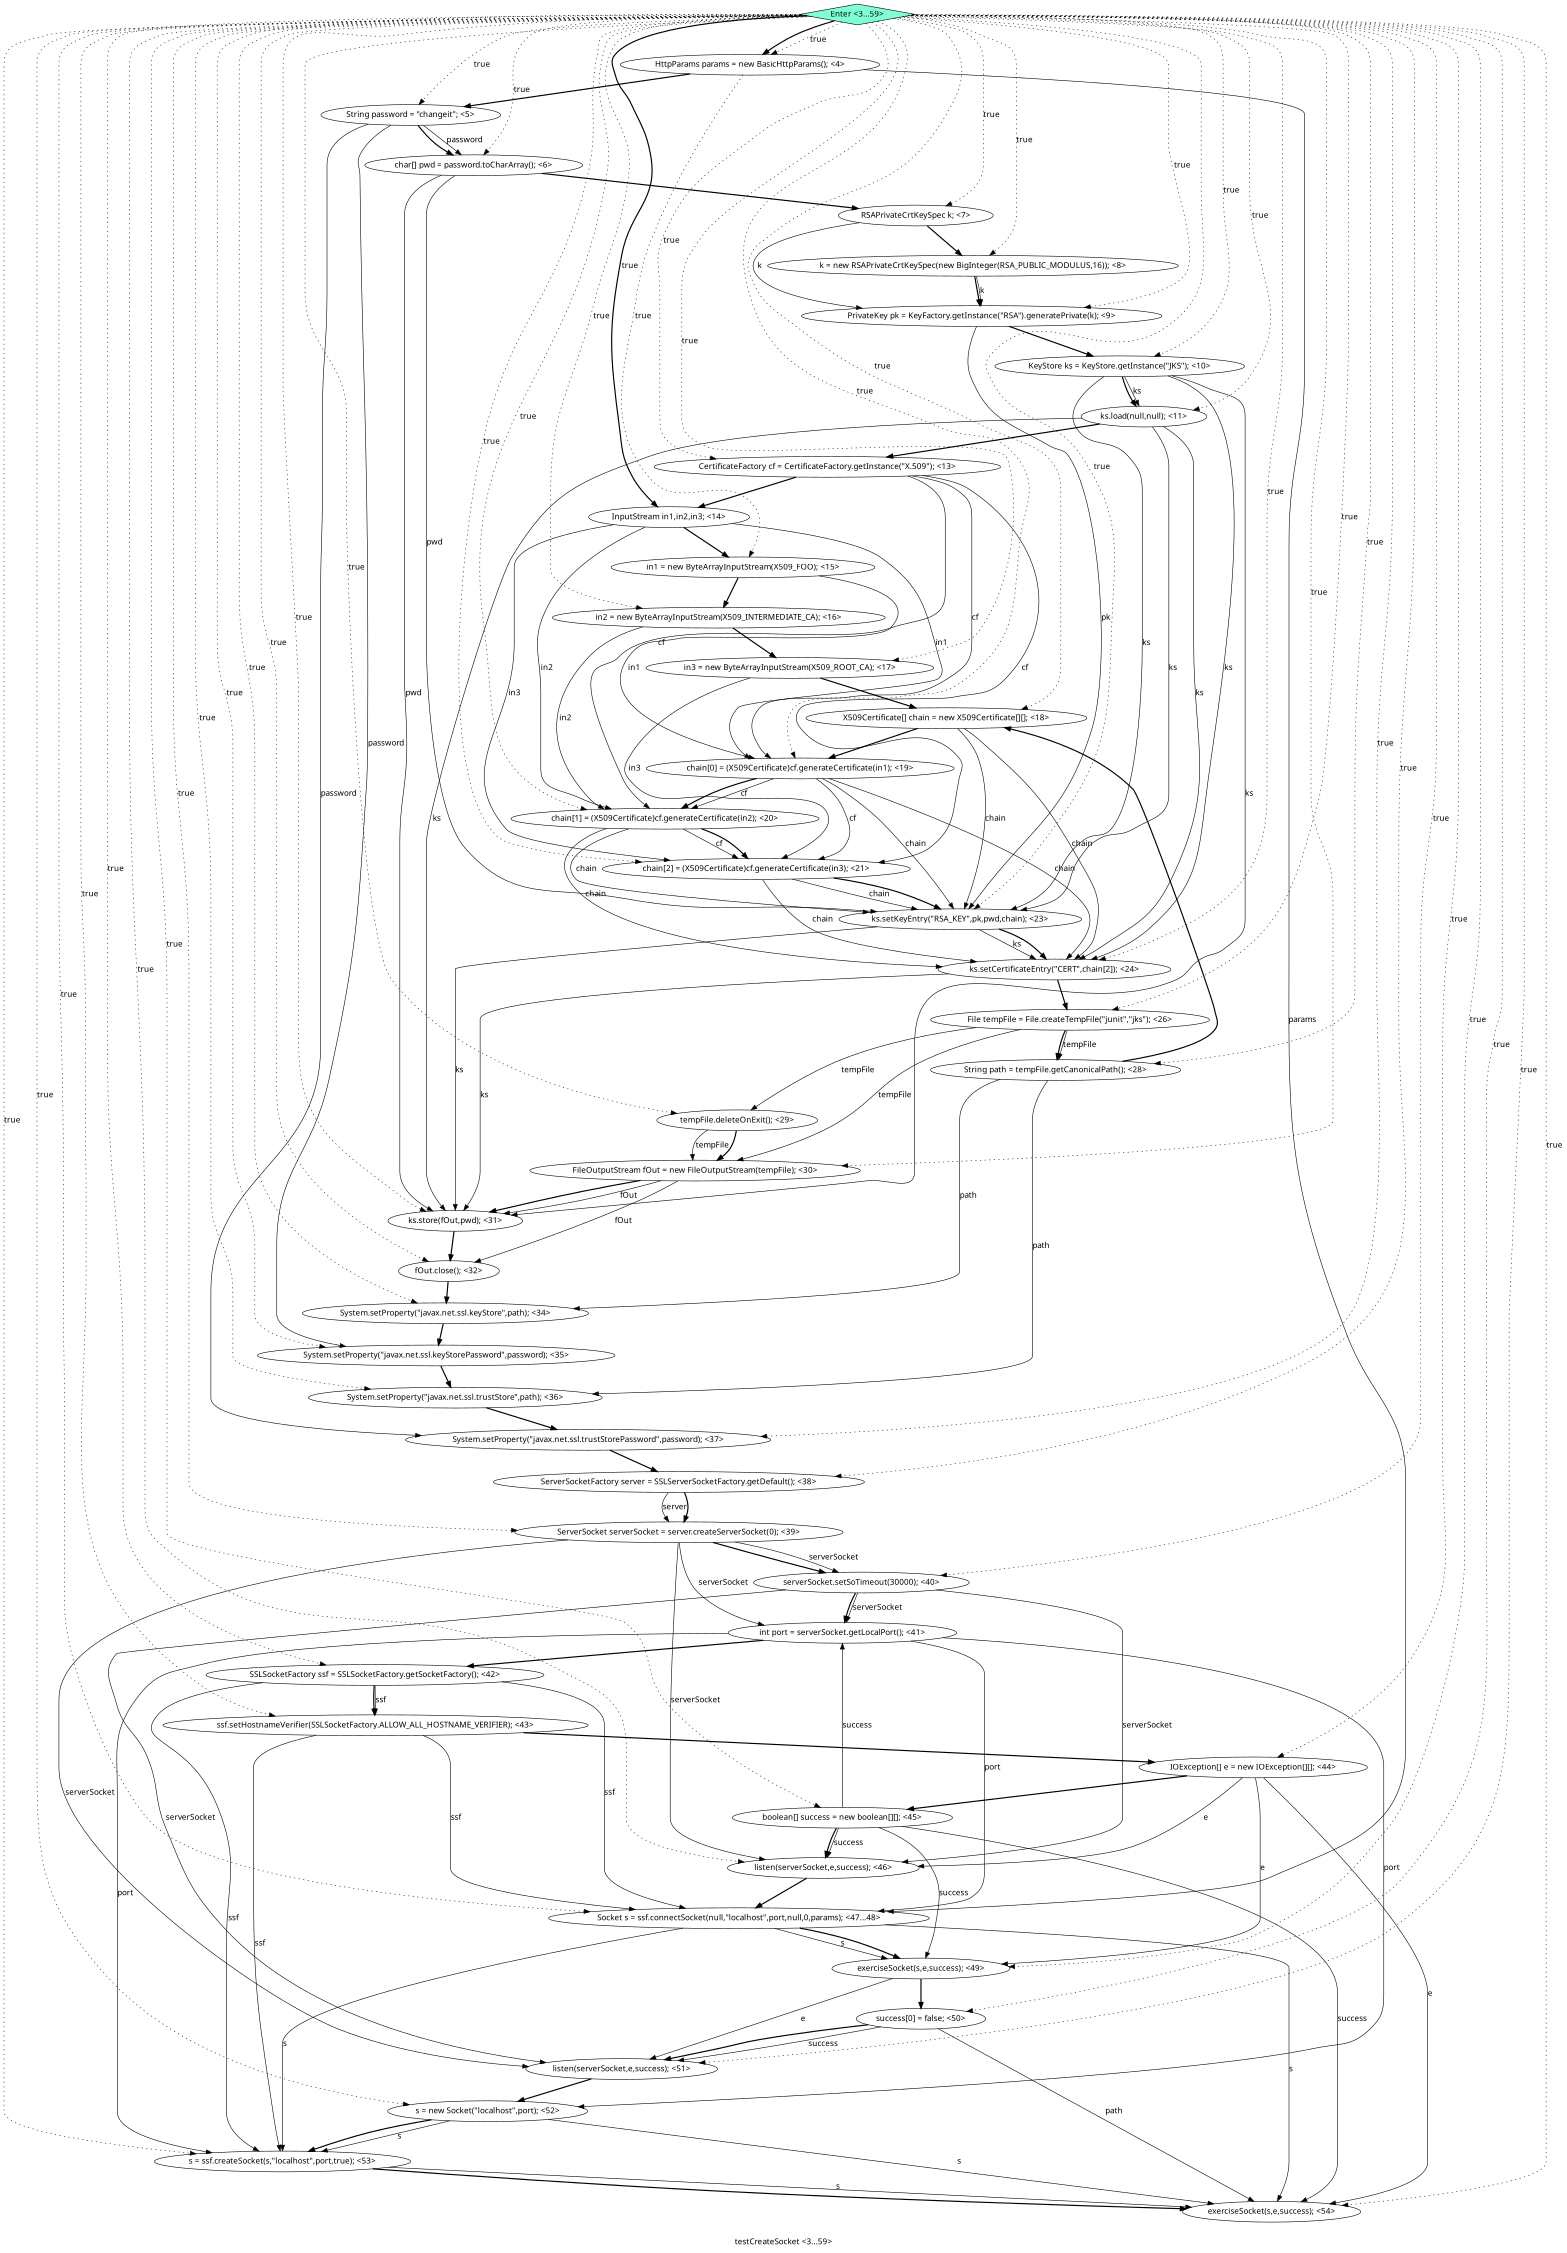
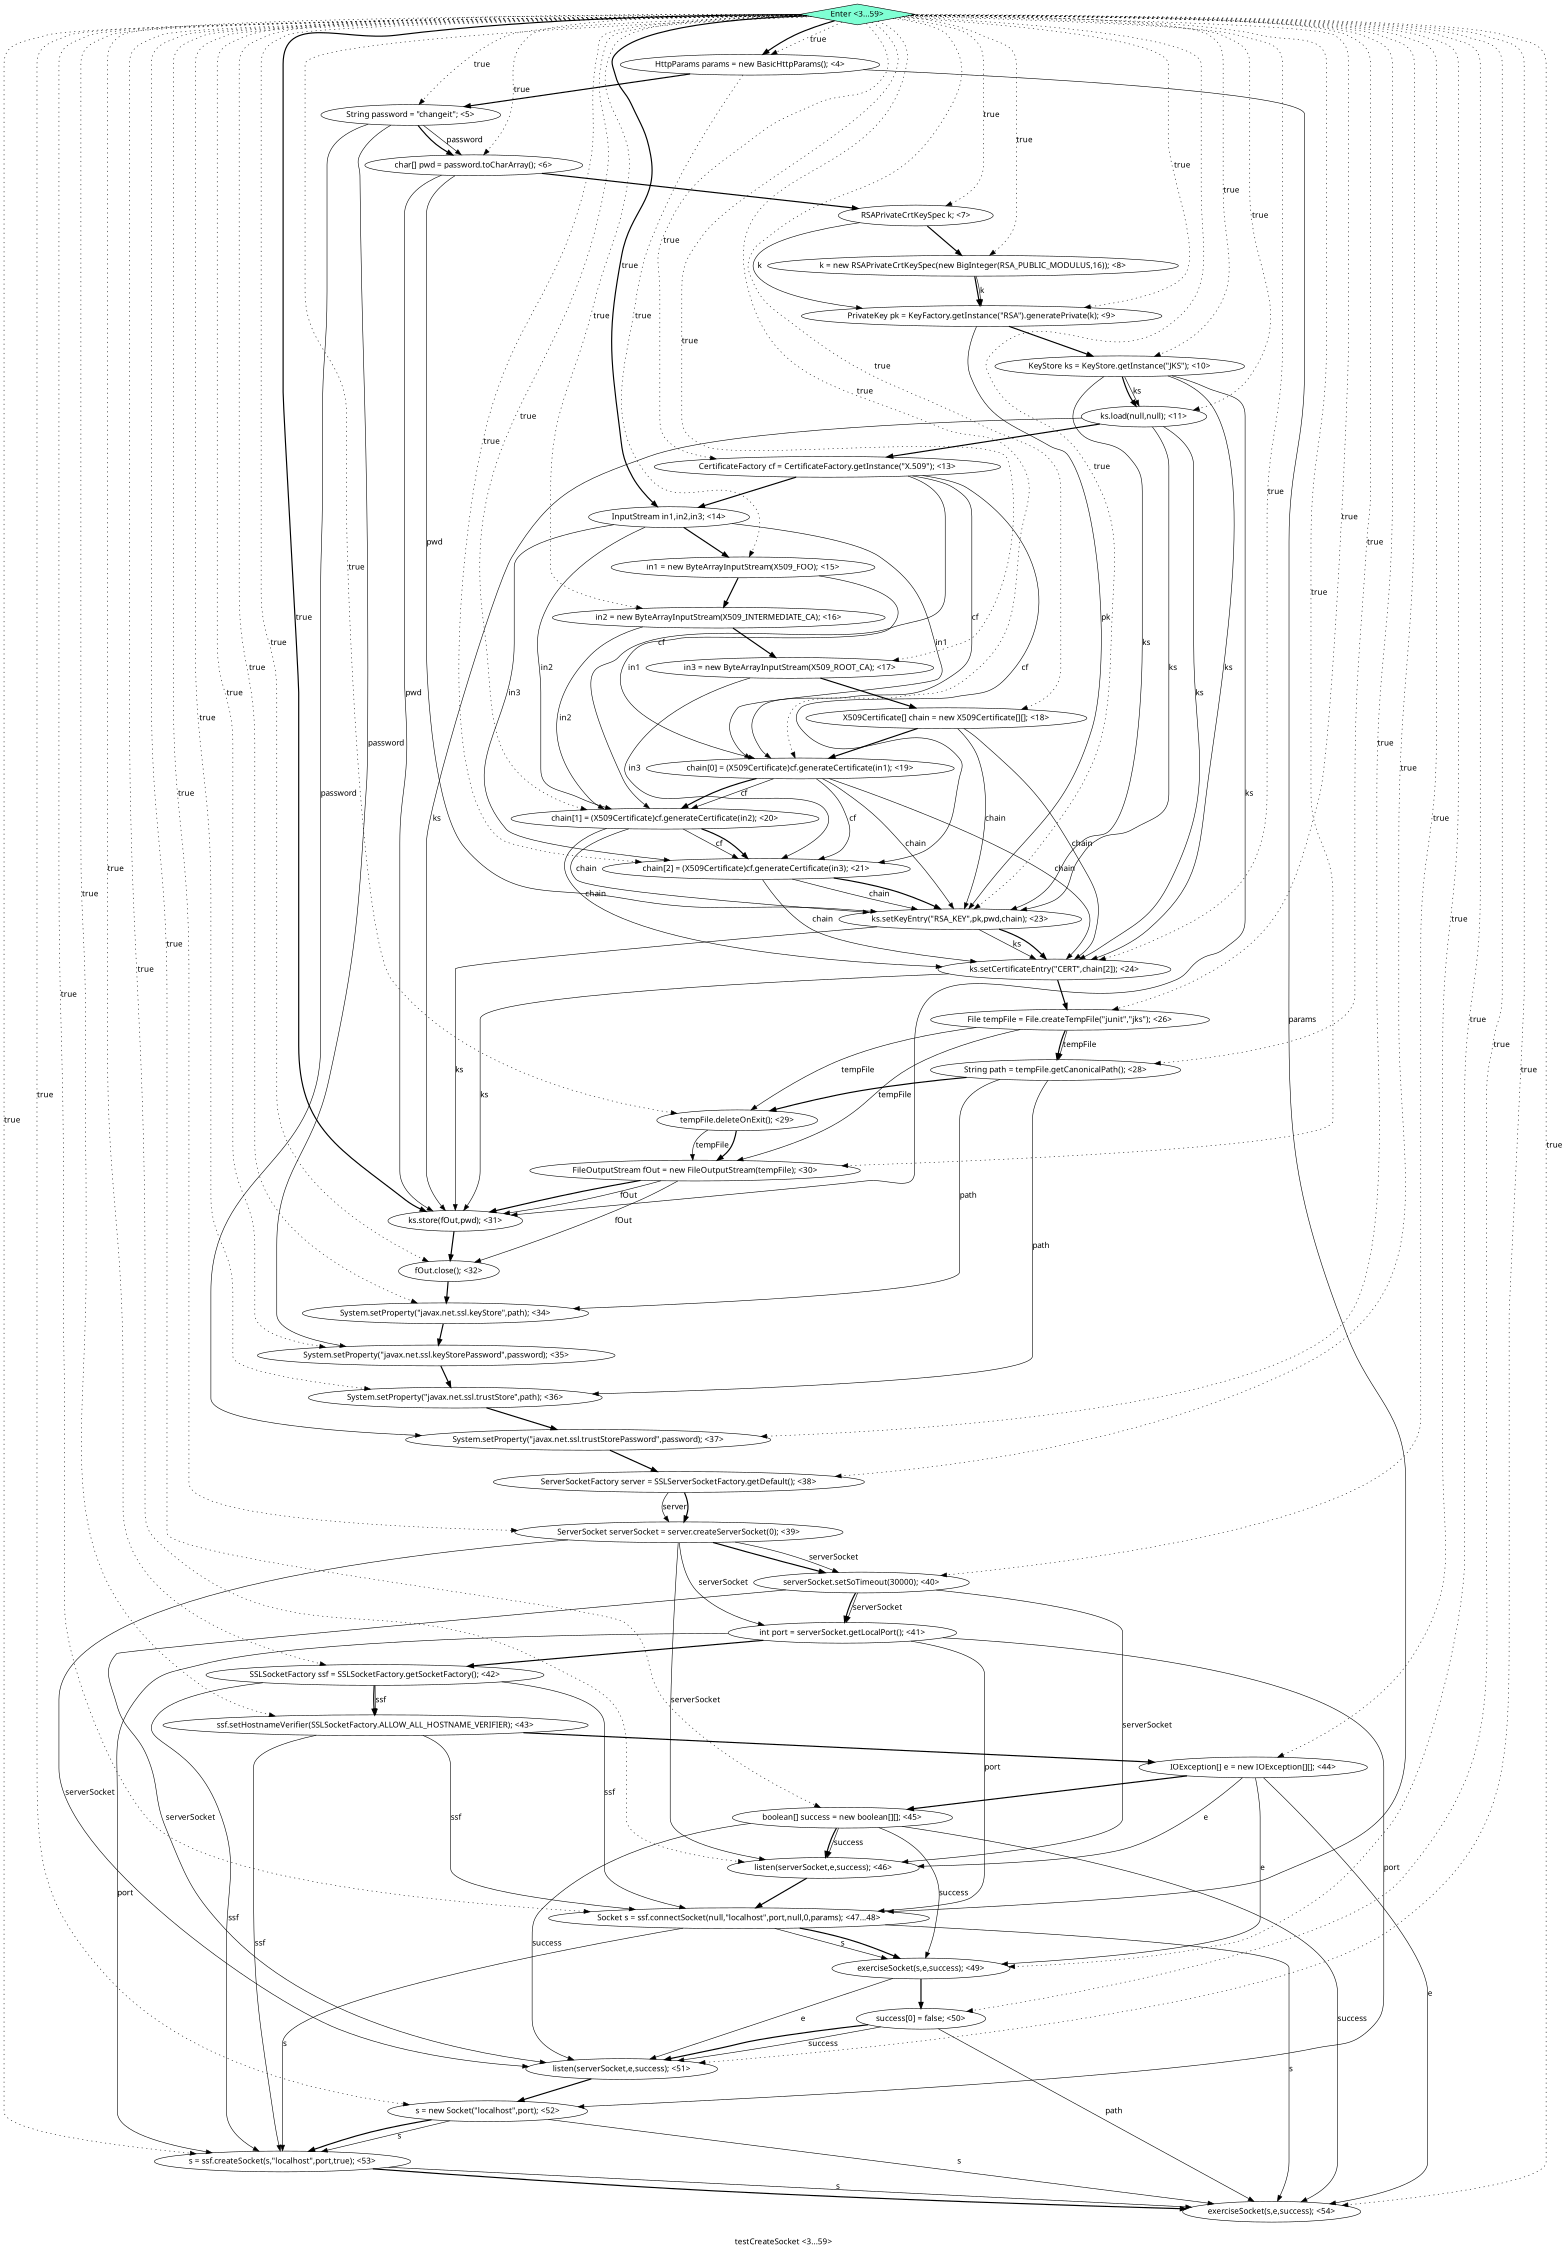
(283, 394) -> (283, 394)
(1173, 890) -> (870, 1089)
(842, 1728) -> (565, 1889)
